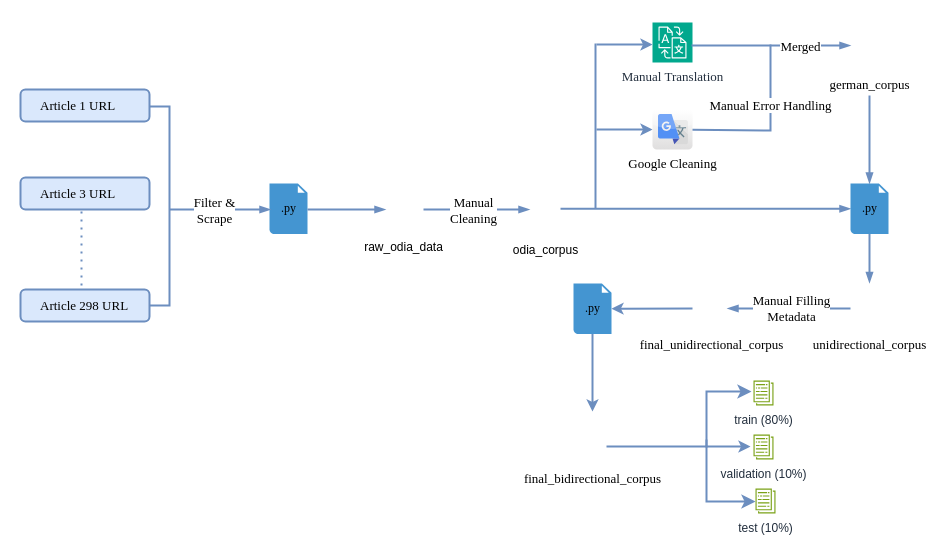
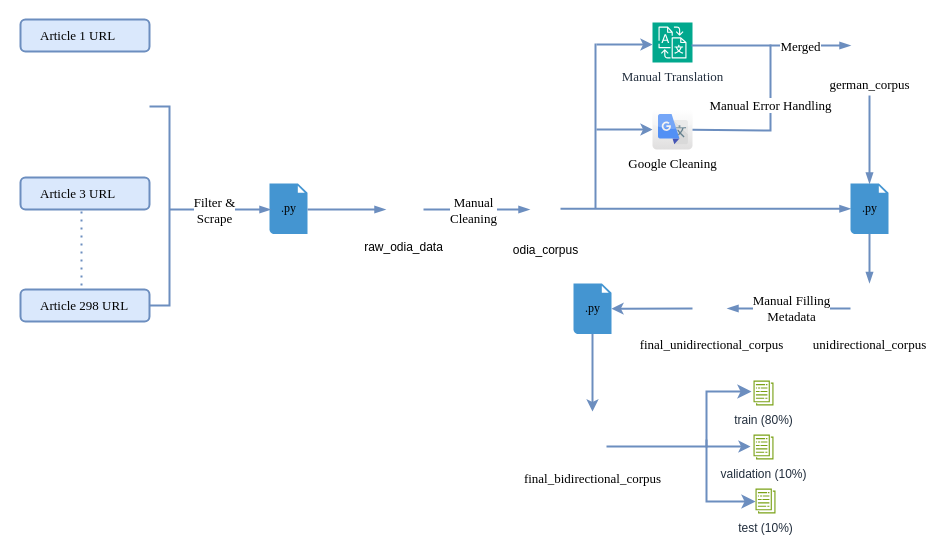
(85, 106) -> (85, 36)
